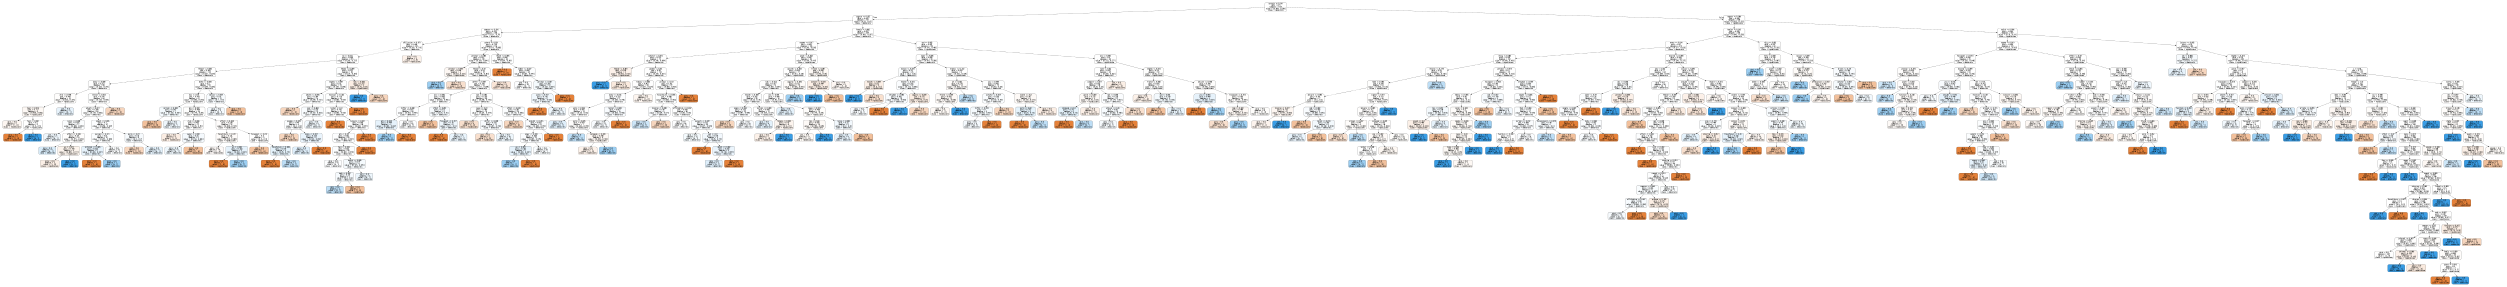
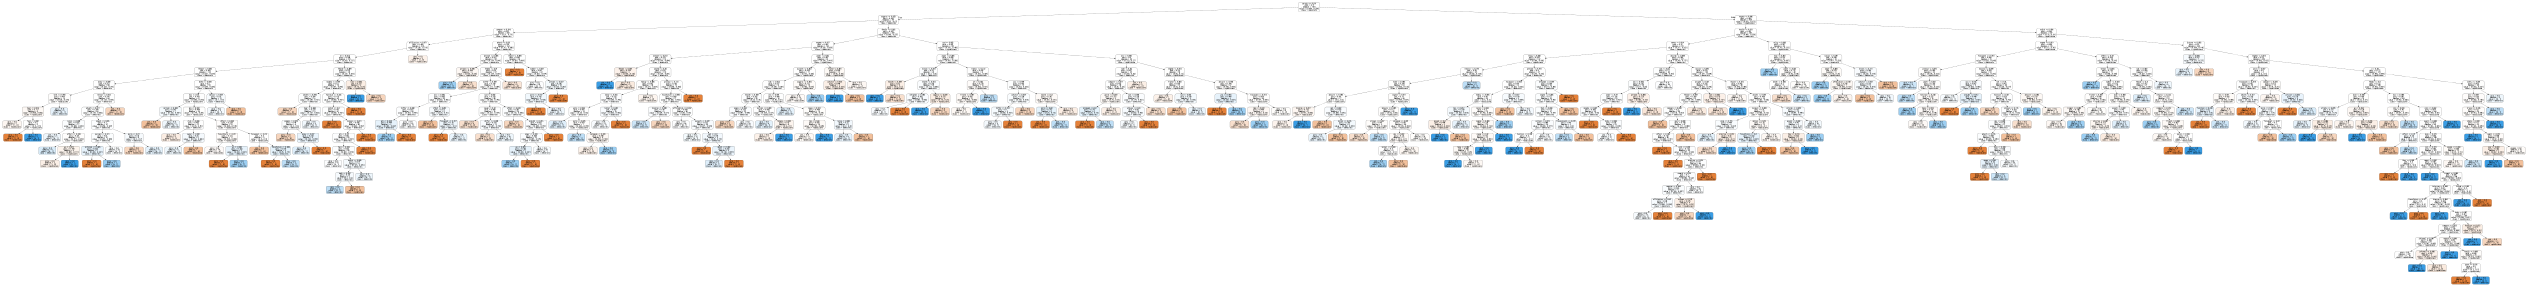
none -> (795, 98)
